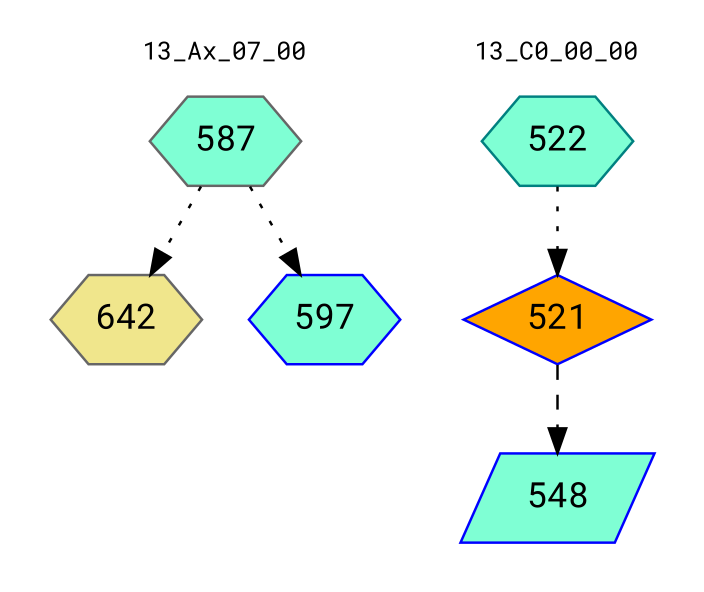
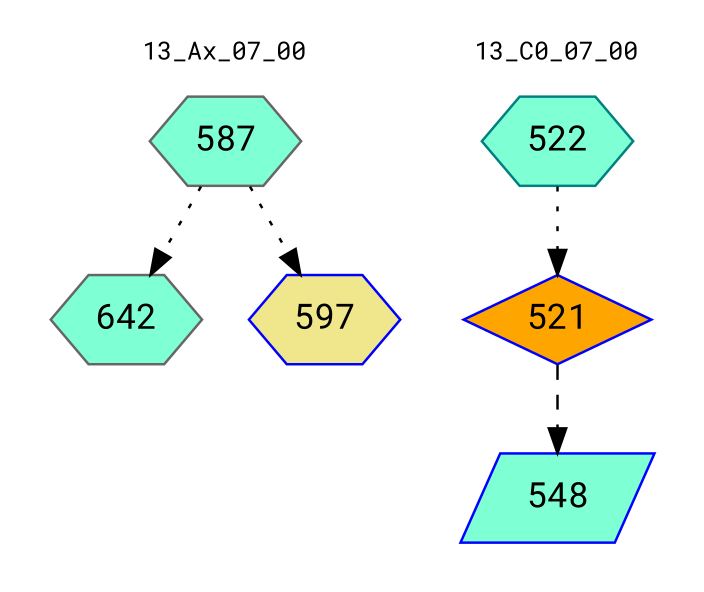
(558, 53) -> (558, 53)
(126, 320) -> (126, 320)
(325, 320) -> (325, 320)
